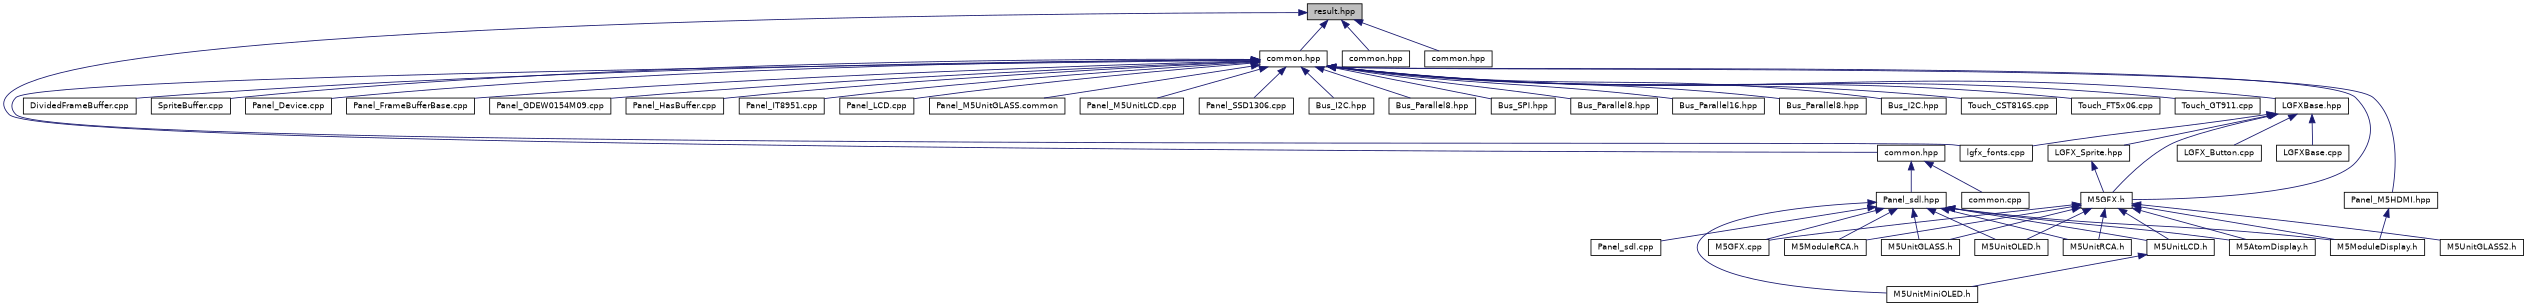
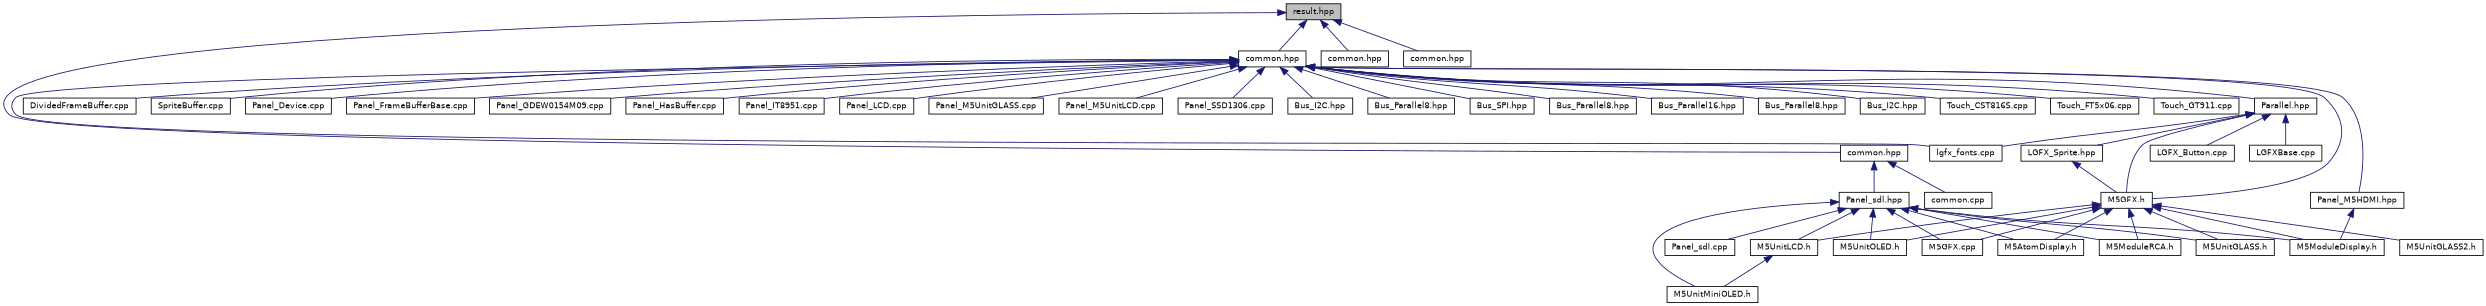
(997, 106) -> (986, 106)
(2312, 106) -> (2286, 106)
(2097, 247) -> none
